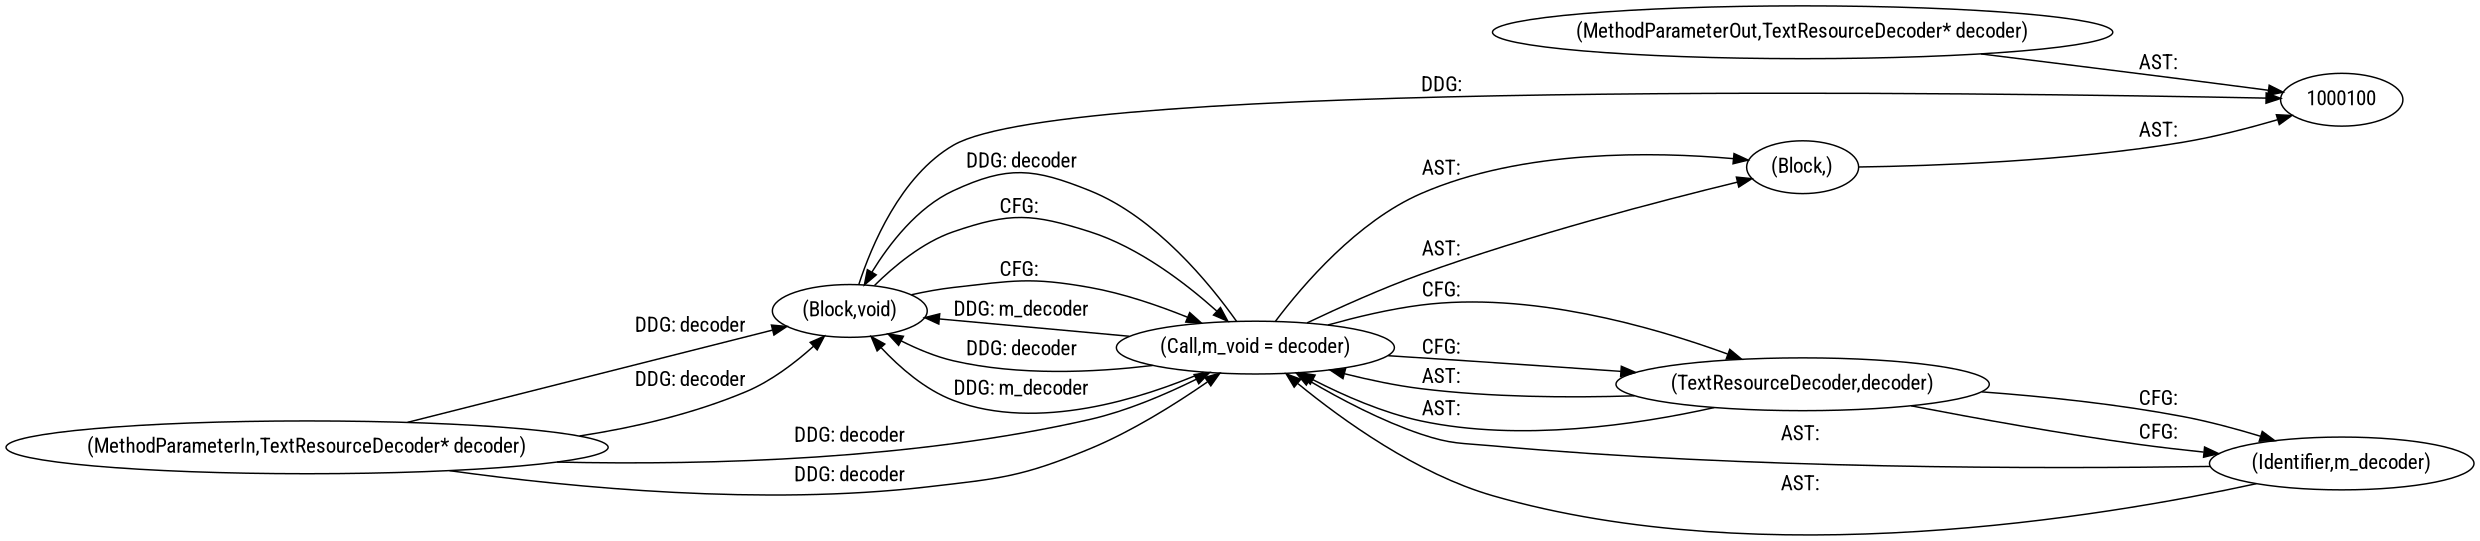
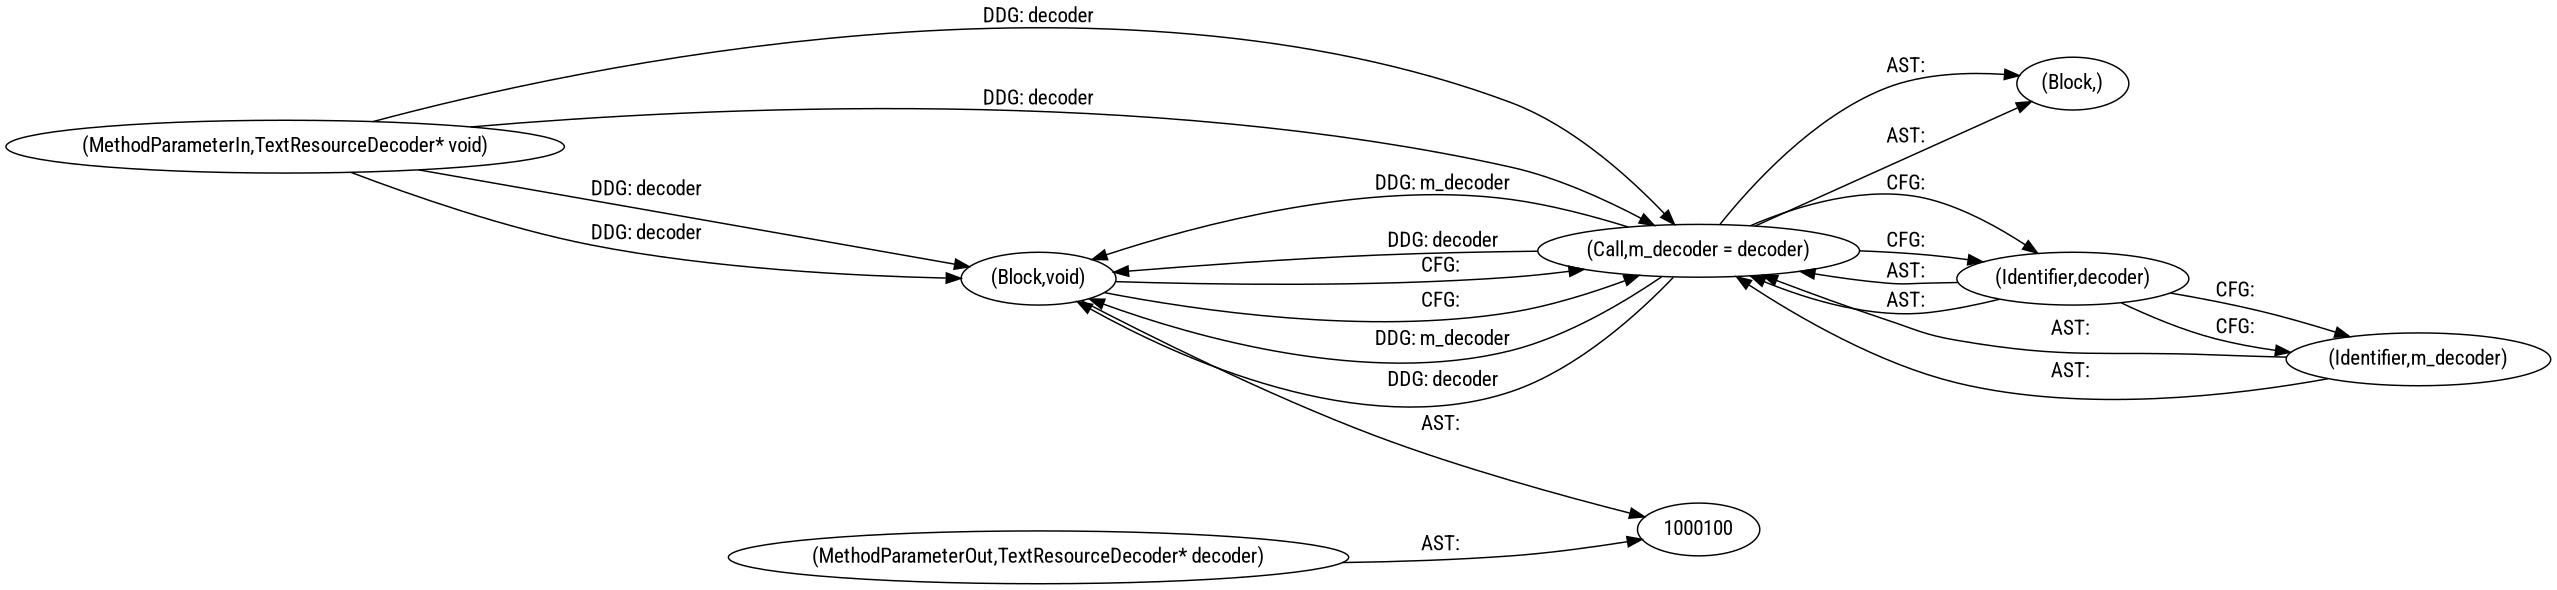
(1444, 86) -> (1443, 425)
(2070, 156) -> none
(1255, 348) -> (1699, 251)
(1803, 384) -> (2073, 279)
(307, 447) -> (285, 147)
